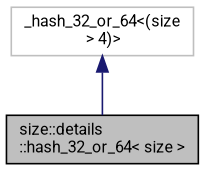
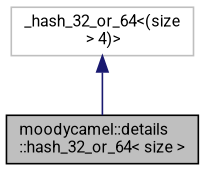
(102, 139) -> (102, 139)
